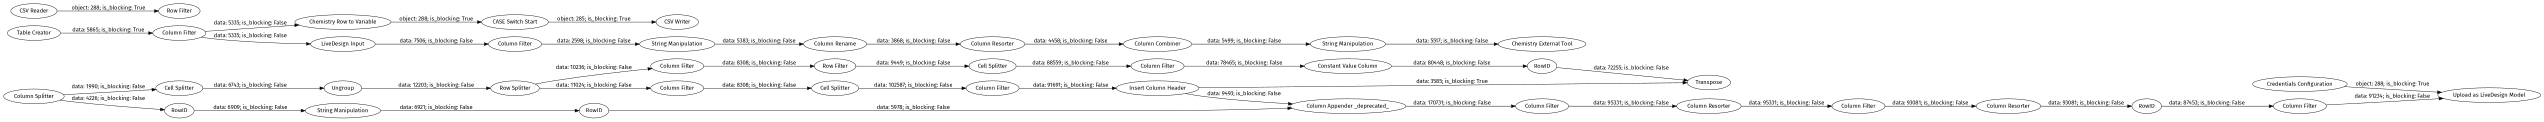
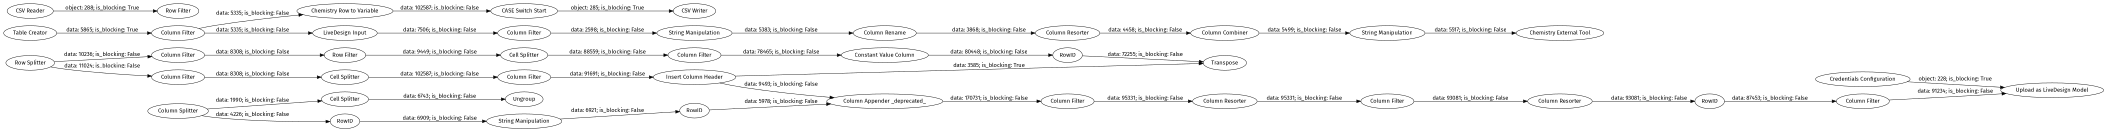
(436, 19) -> (440, 8)
(2392, 84) -> (1955, 79)
(424, 88) -> none
